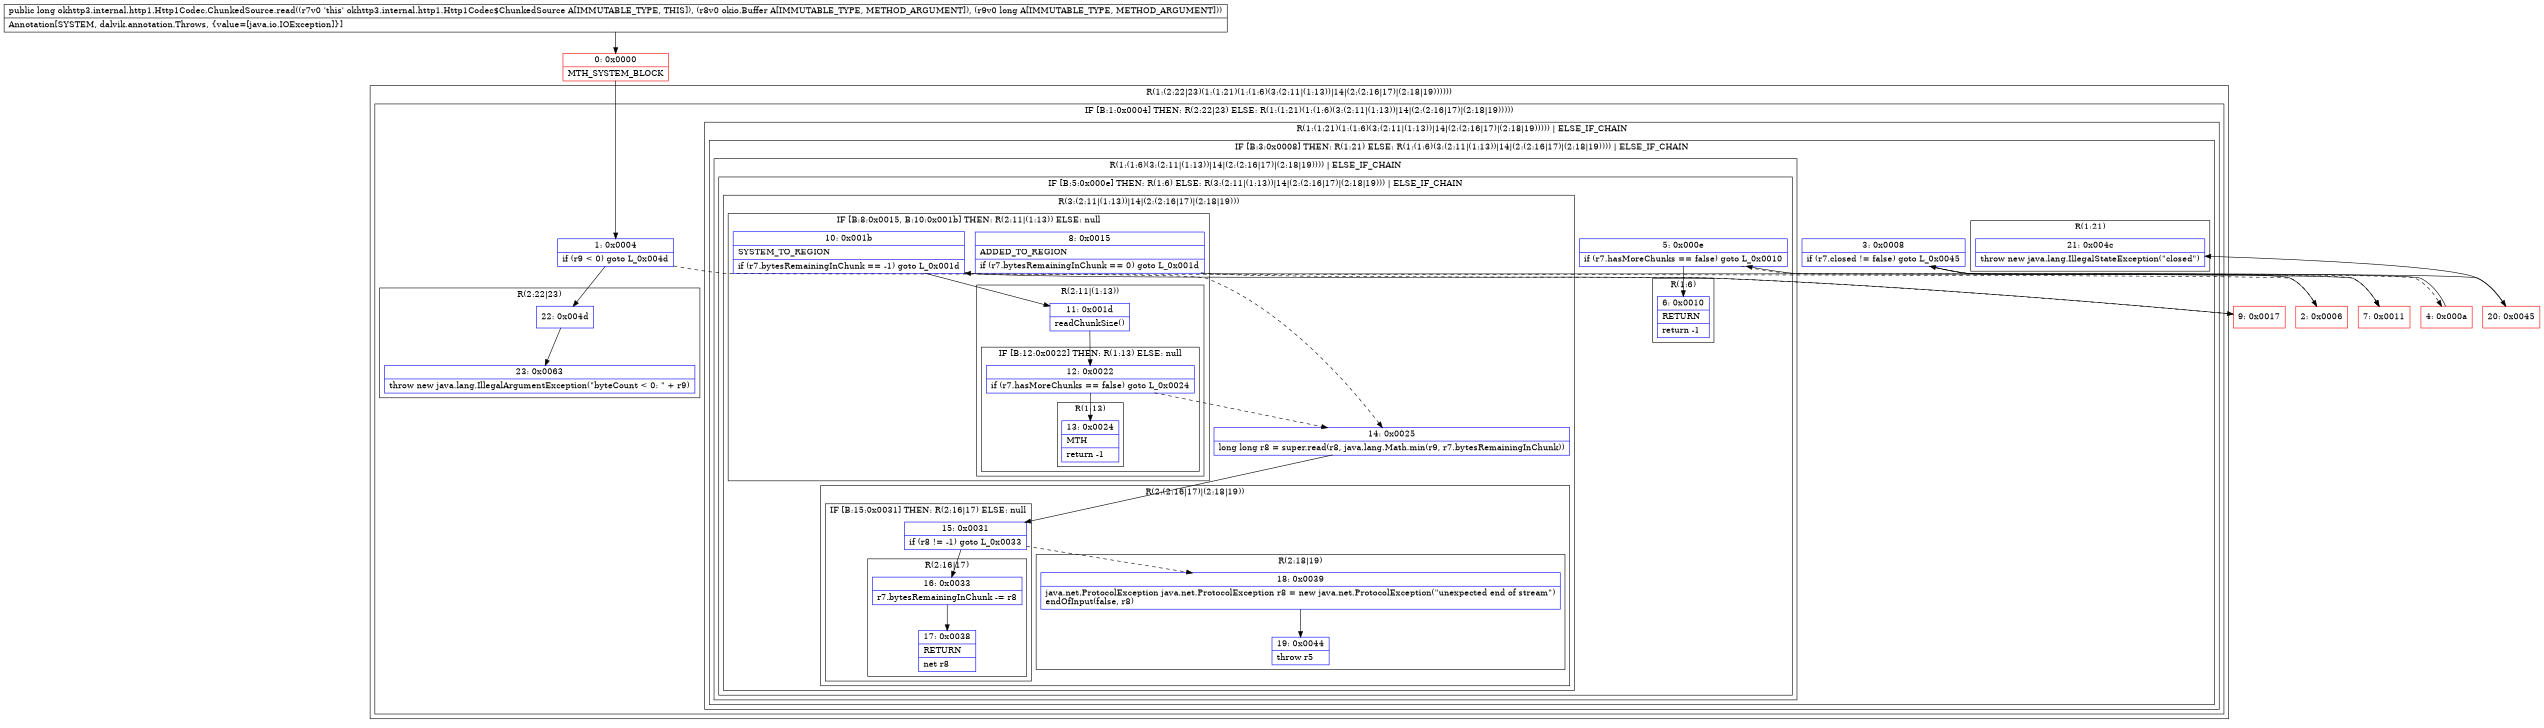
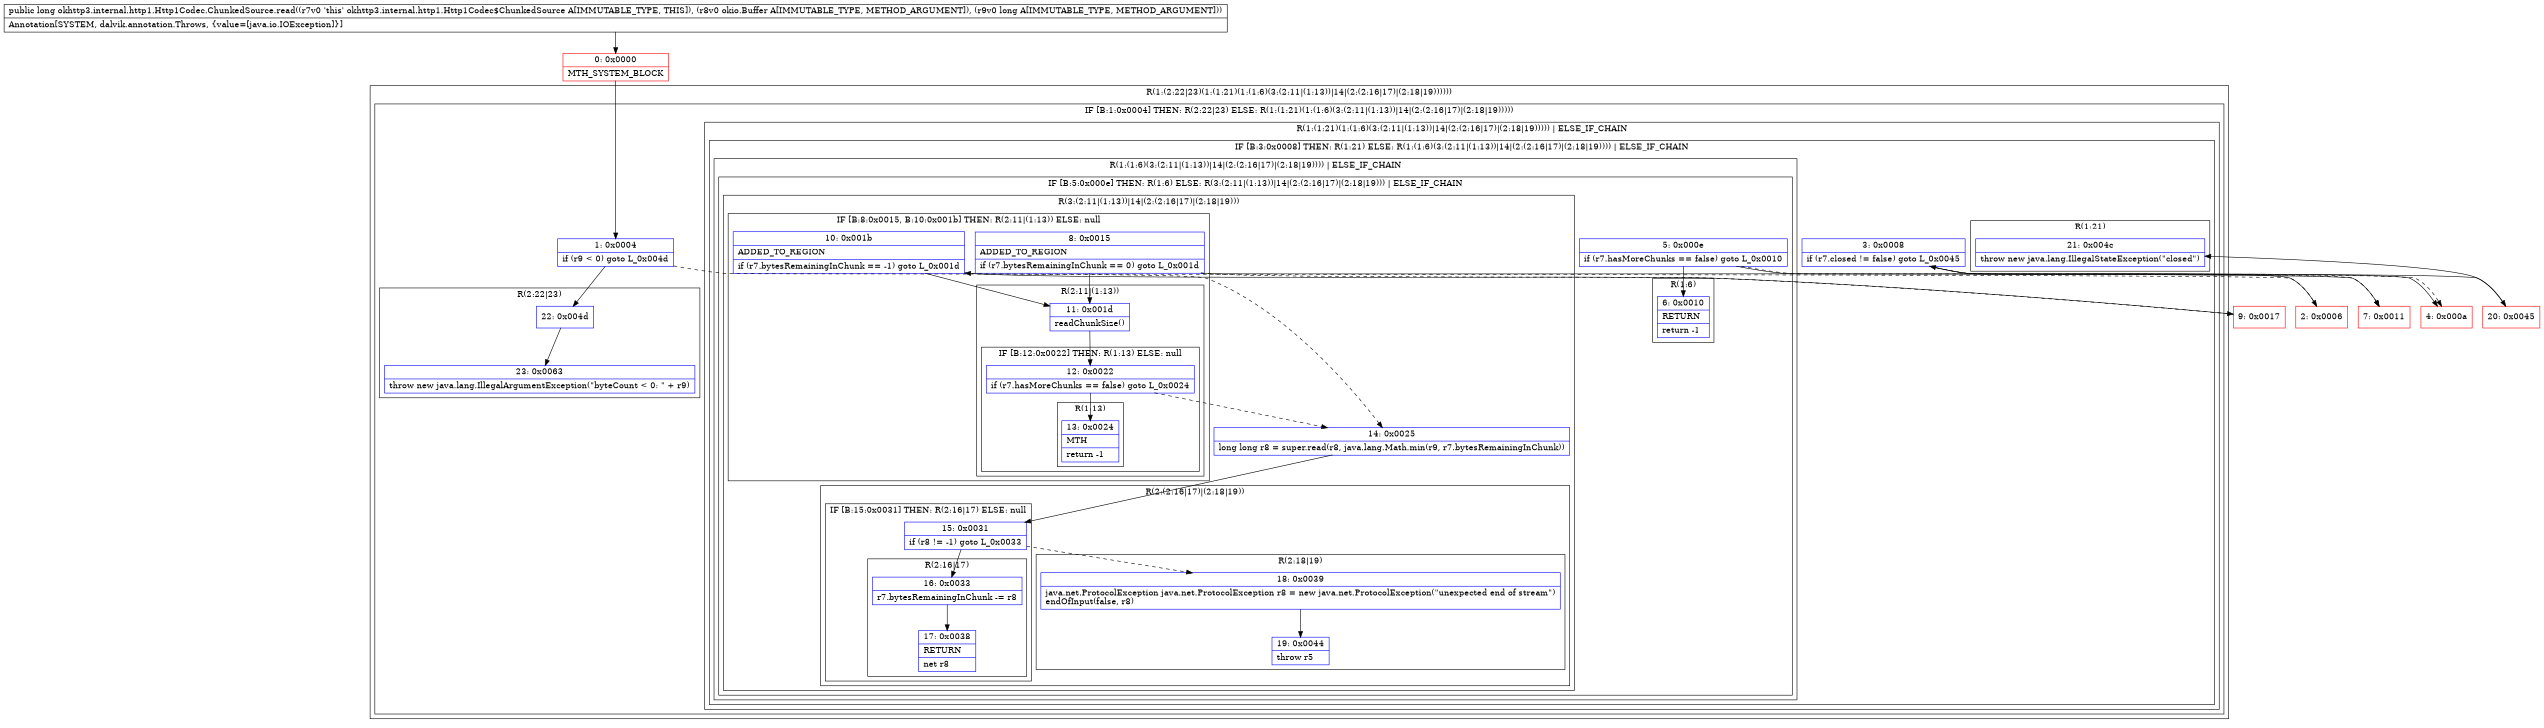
(784, 252) -> (782, 252)
(2105, 274) -> (2090, 274)
none -> (1090, 289)
